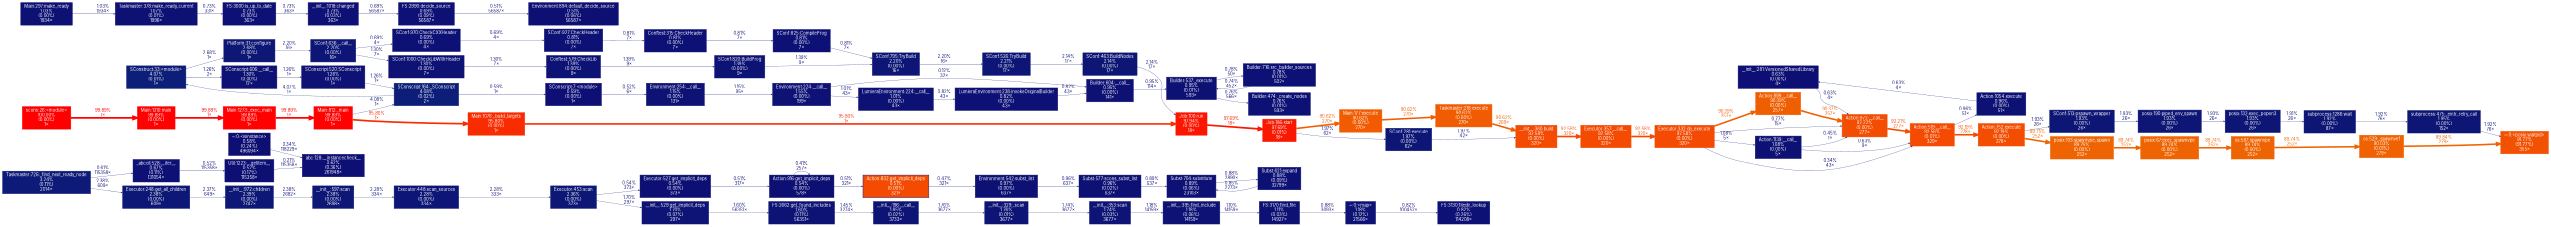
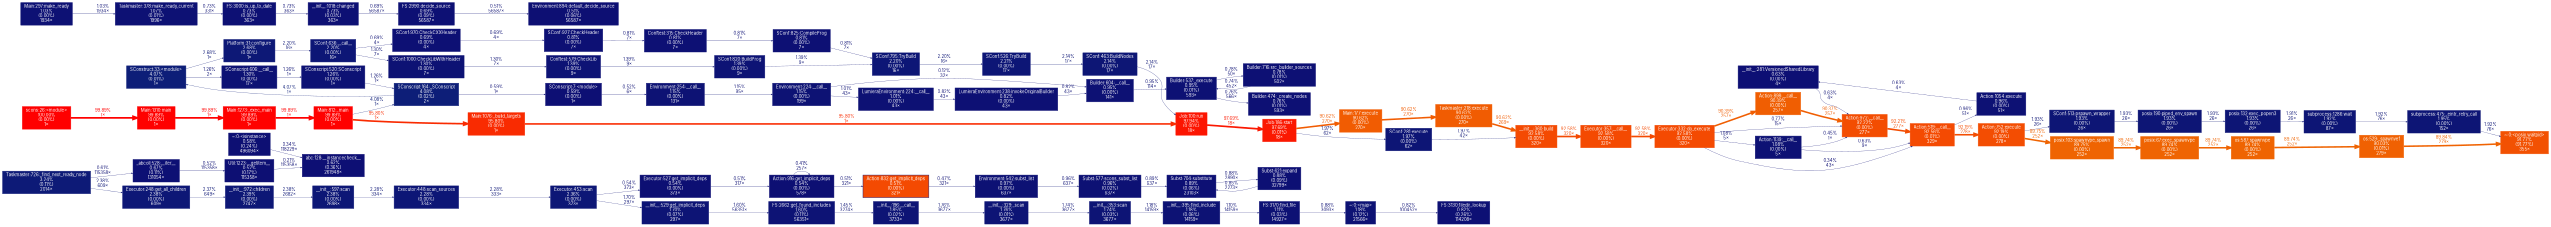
(802, 94) -> (802, 94)
